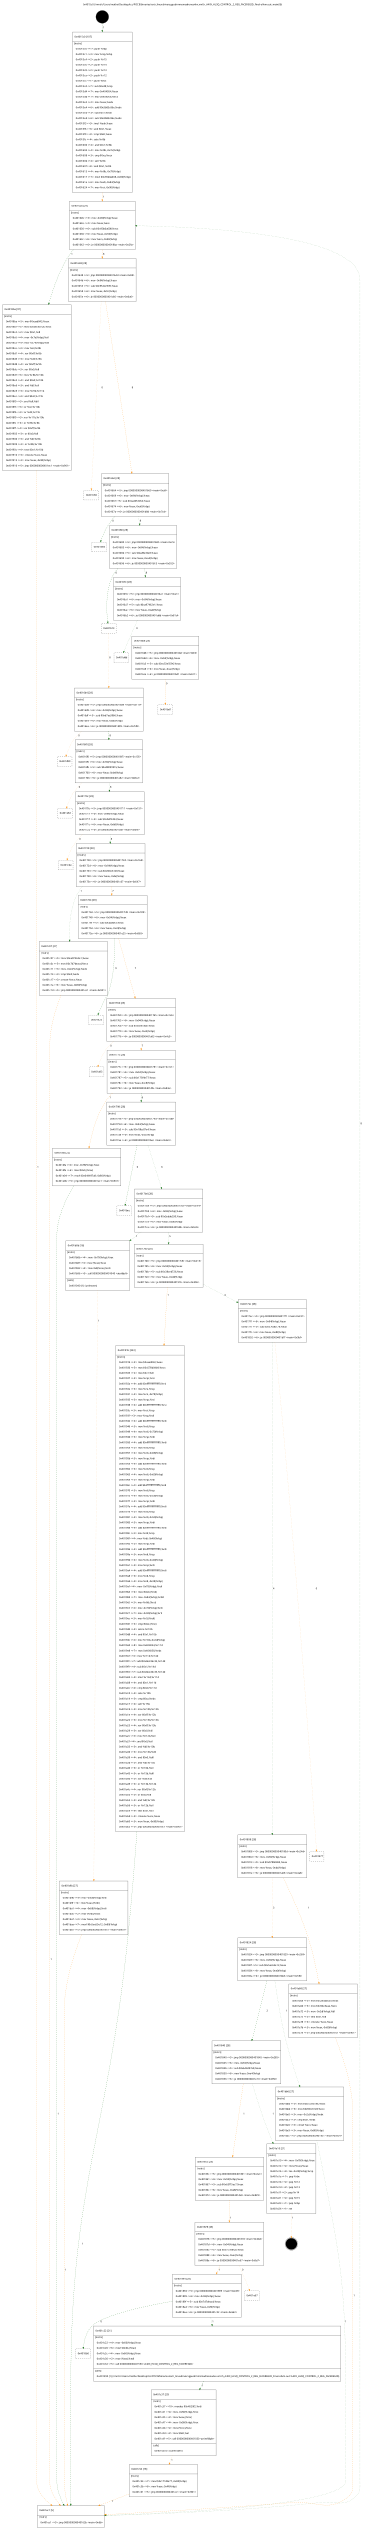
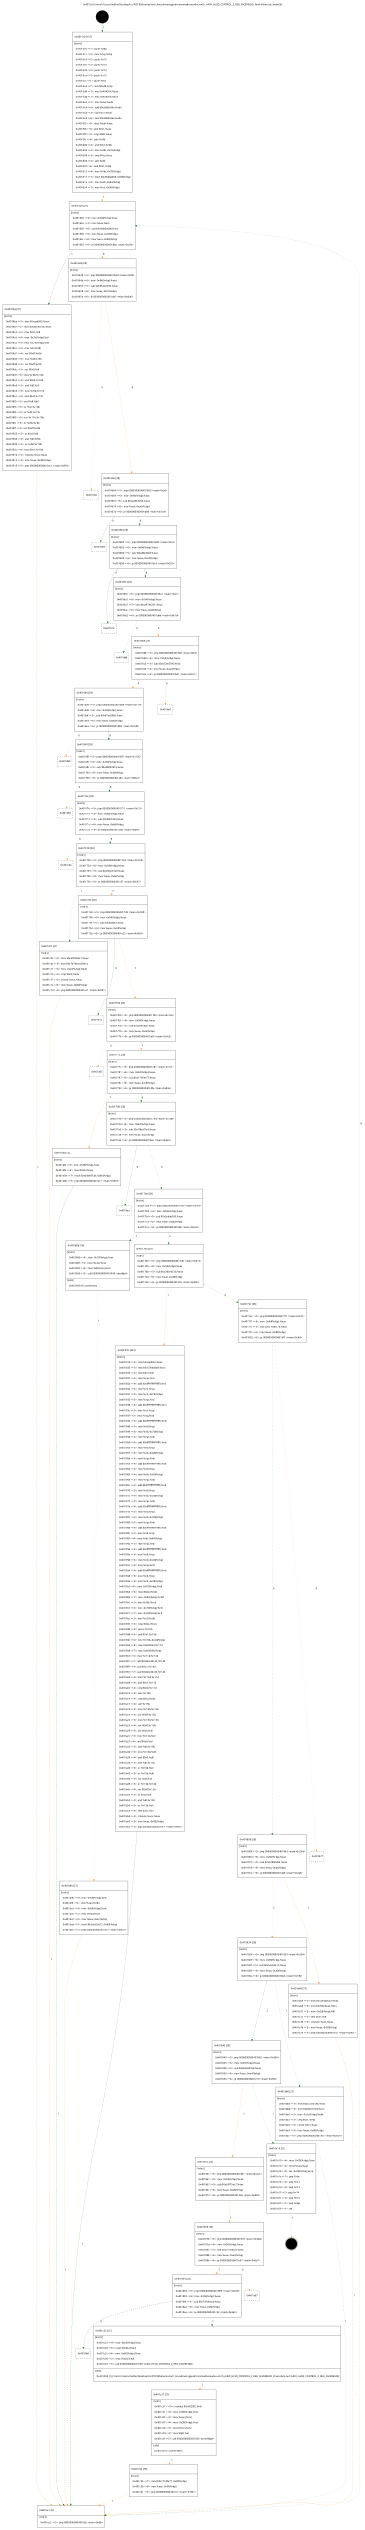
none -> (156, 627)
(109, 660) -> (138, 683)
(202, 2385) -> (202, 2385)
